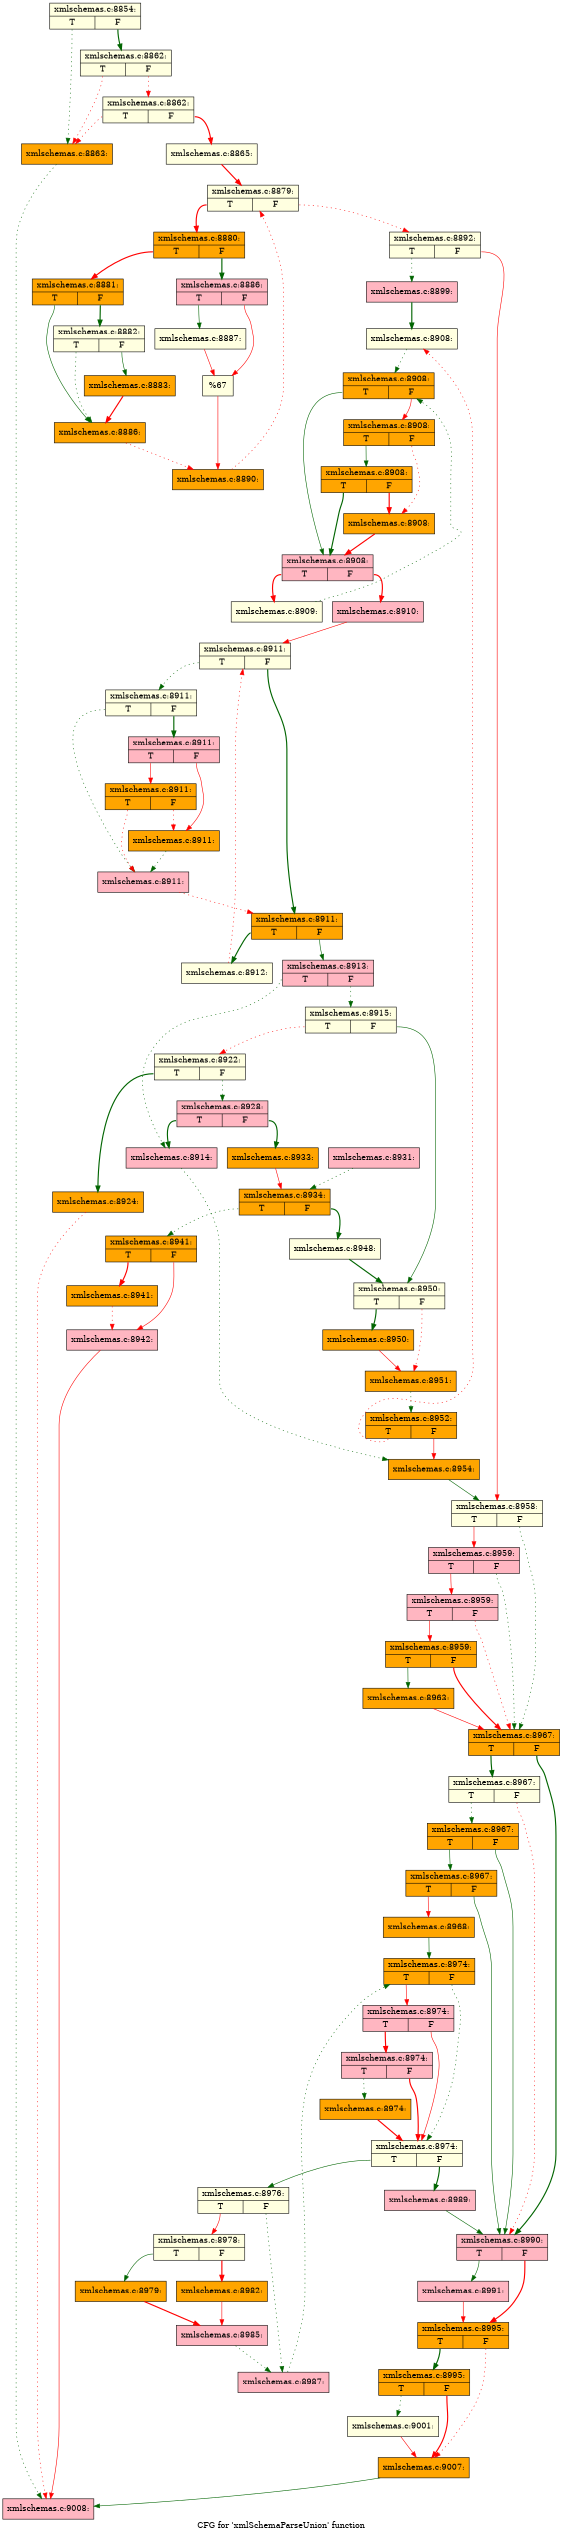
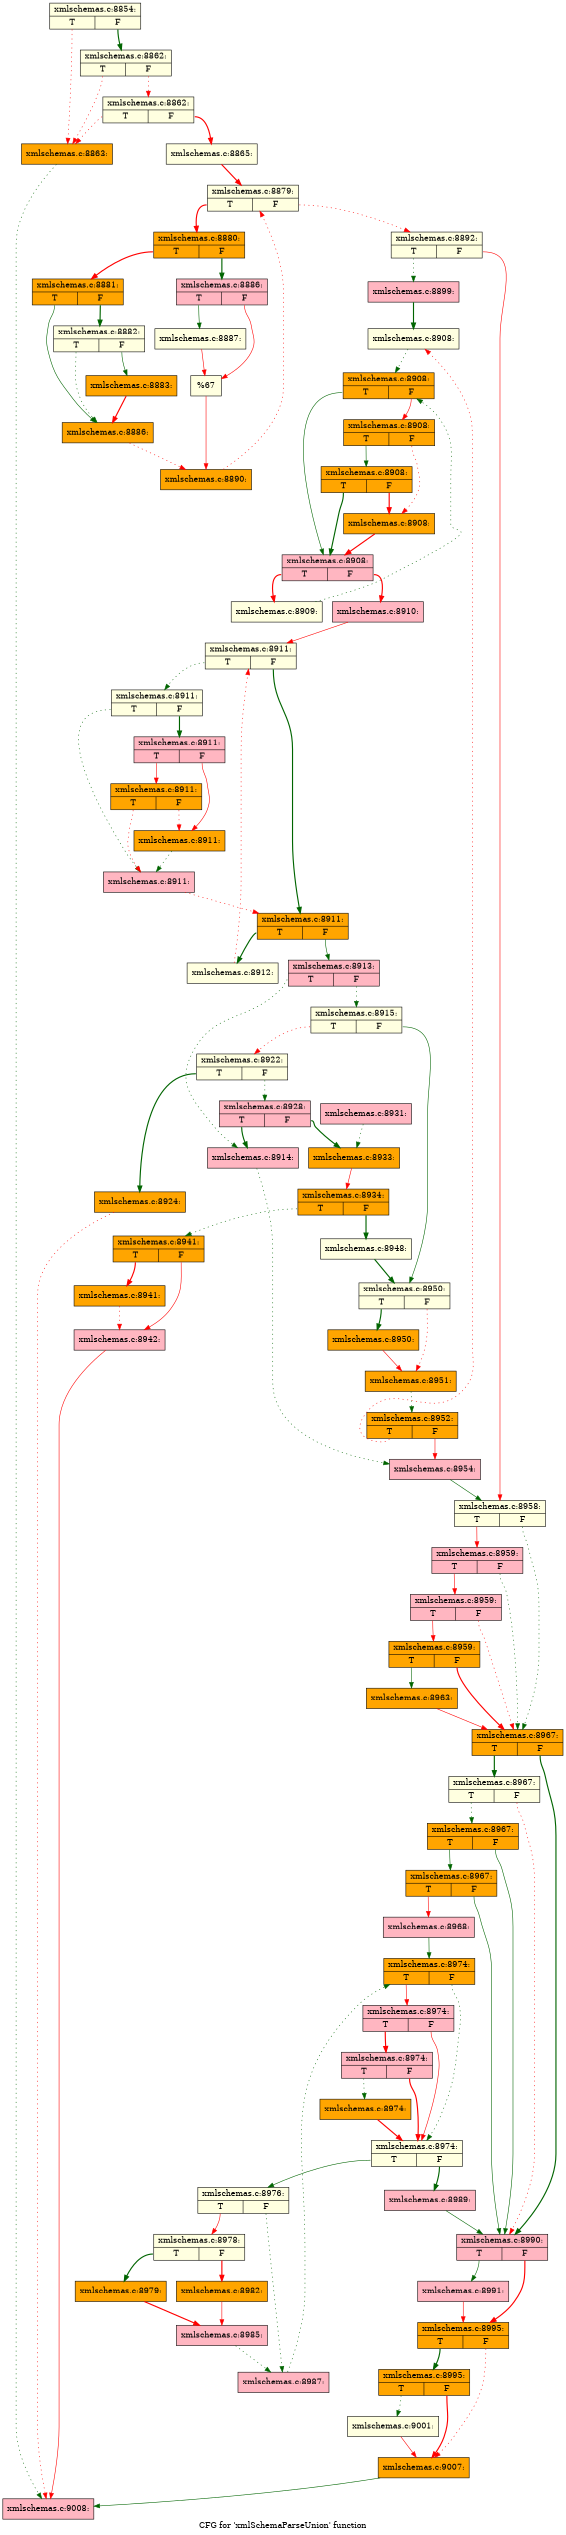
(71, 84) -> (71, 84)
(334, 1177) -> (361, 1133)
(434, 1469) -> (435, 1469)
(429, 1927) -> (429, 1927)
(137, 2261) -> (137, 2261)
